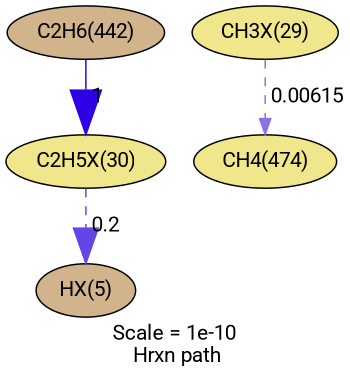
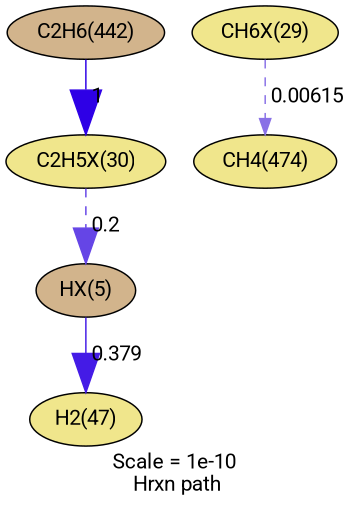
(265, 33) -> (265, 33)
none -> (86, 419)
